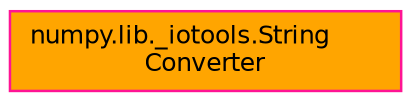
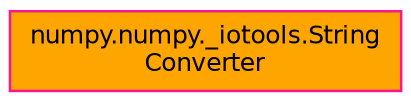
(206, 51) -> (206, 51)
